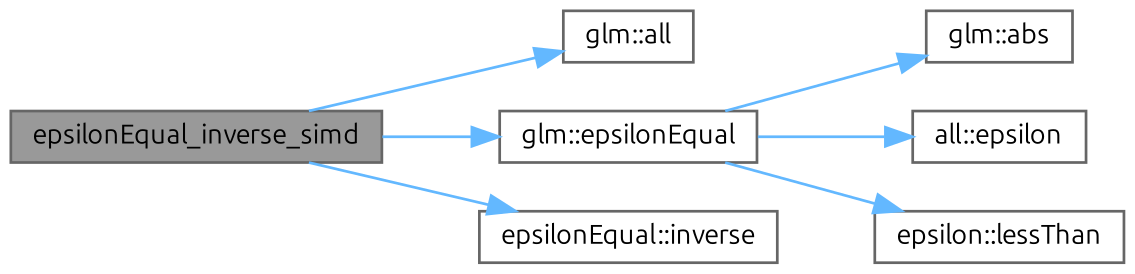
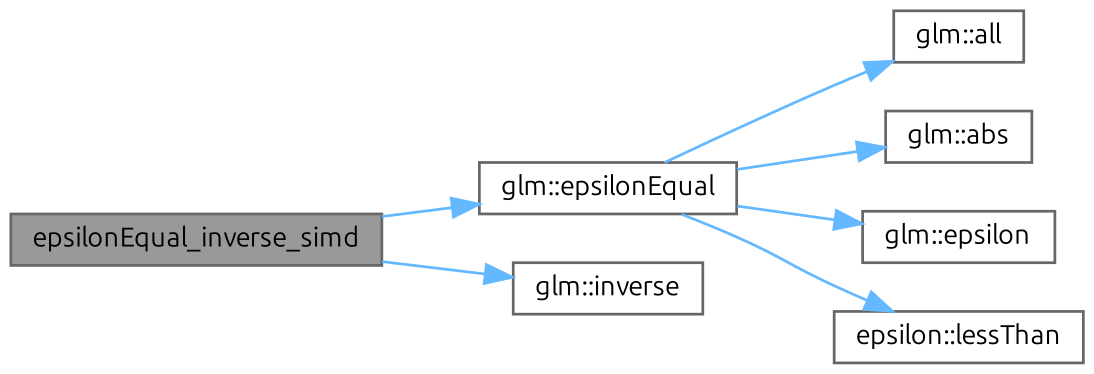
(422, 84) -> (765, 116)
(999, 137) -> (959, 237)
(628, 237) -> (608, 288)
